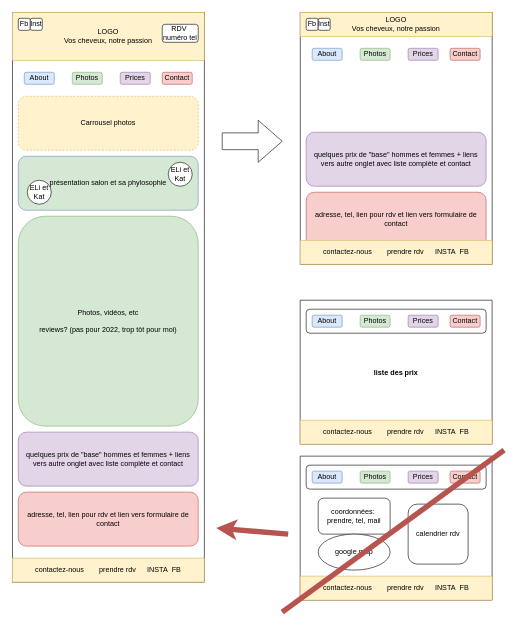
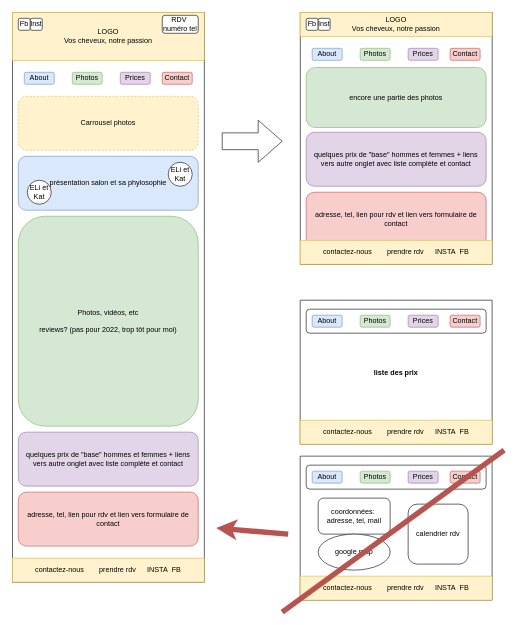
(180, 33) -> (180, 24)
none -> (396, 98)
(108, 183) -> (108, 183)
(354, 516) -> (354, 516)
